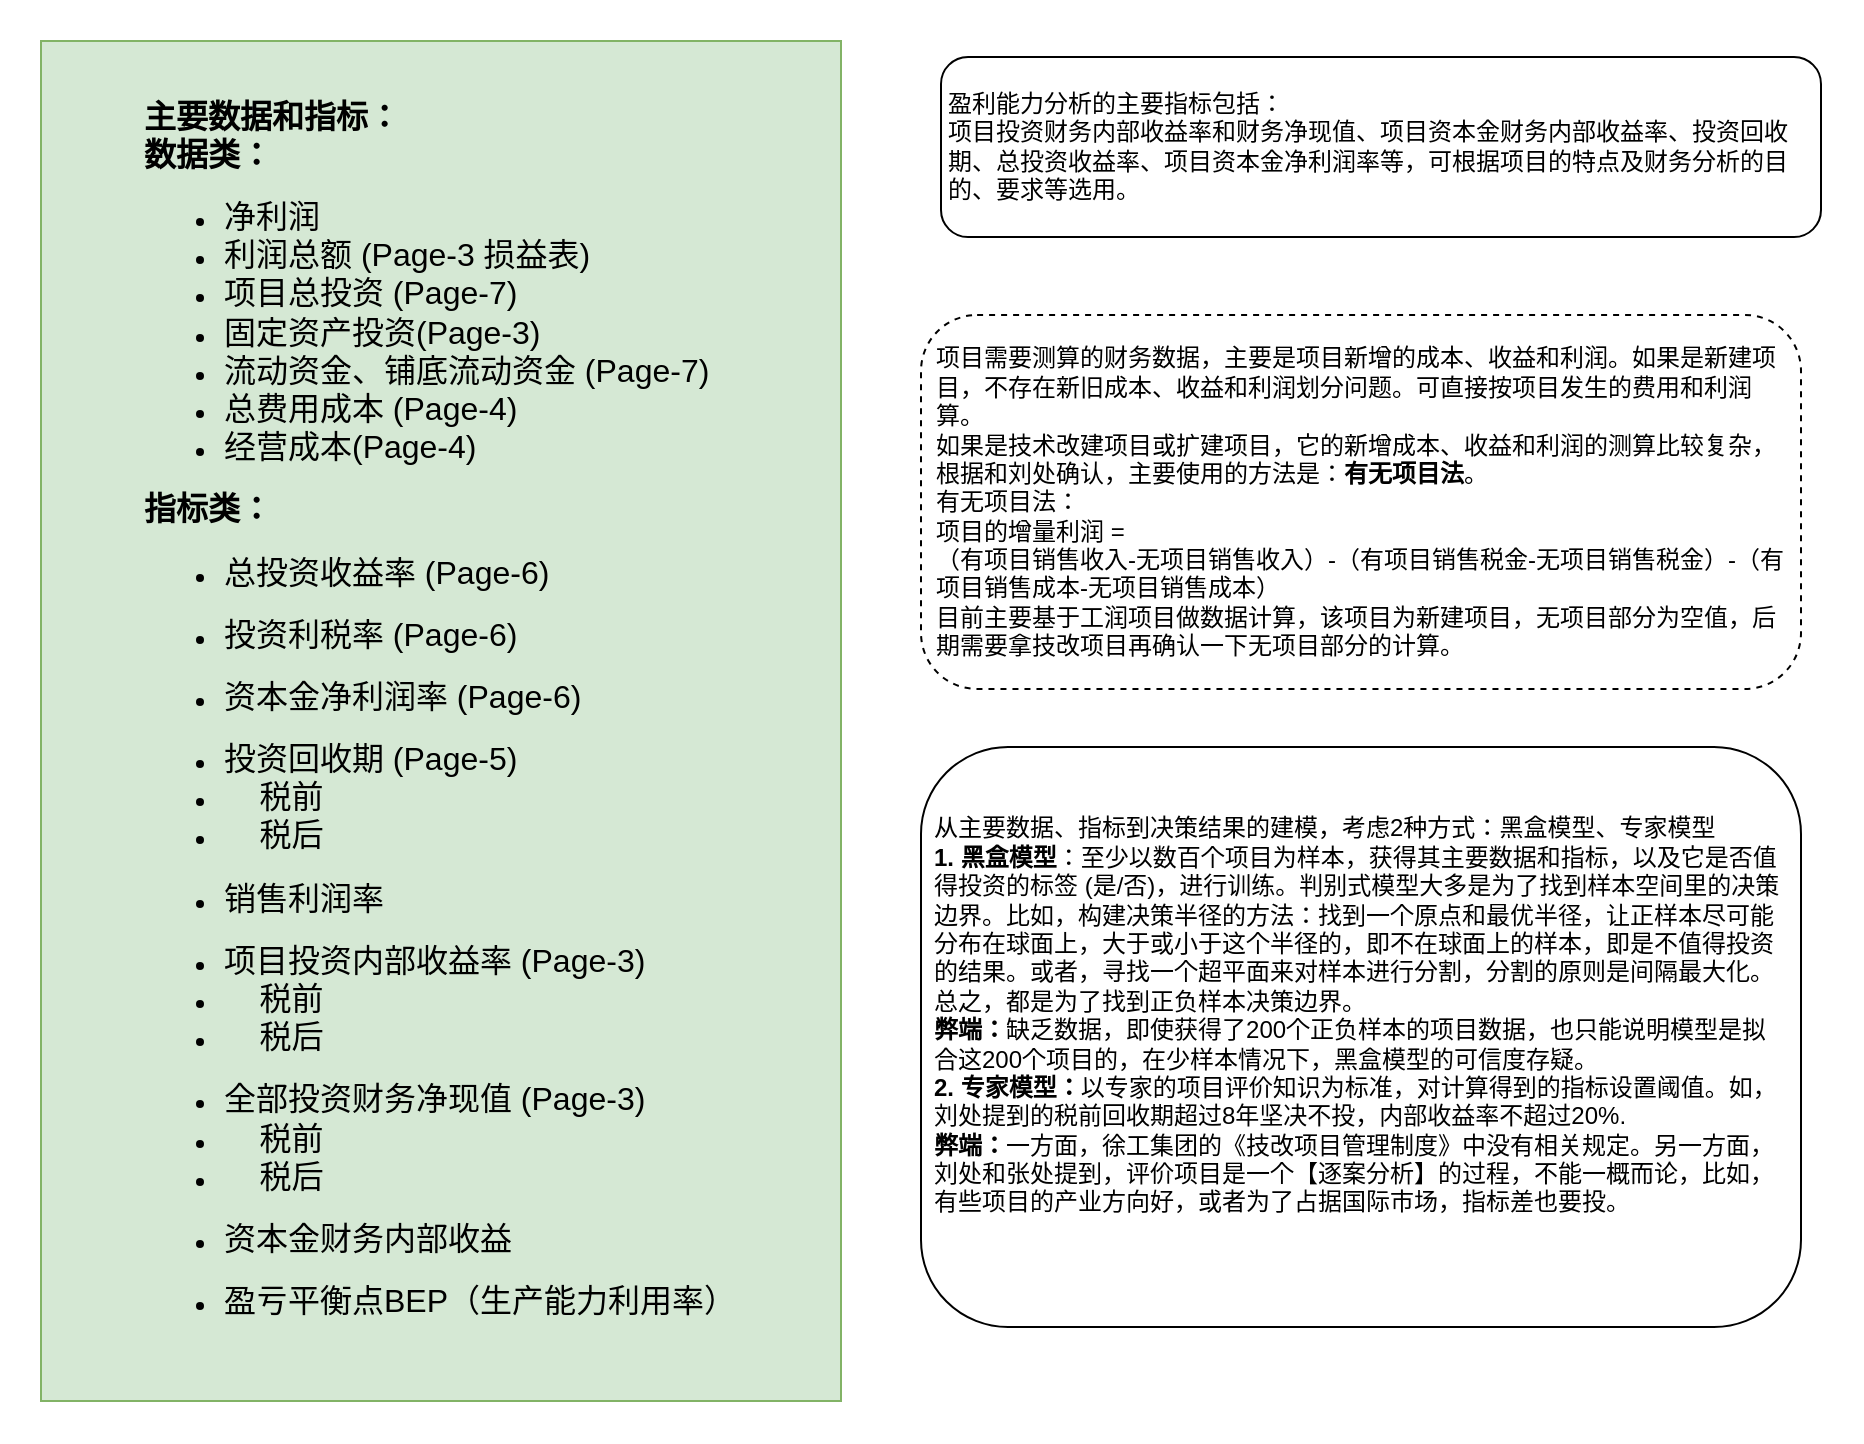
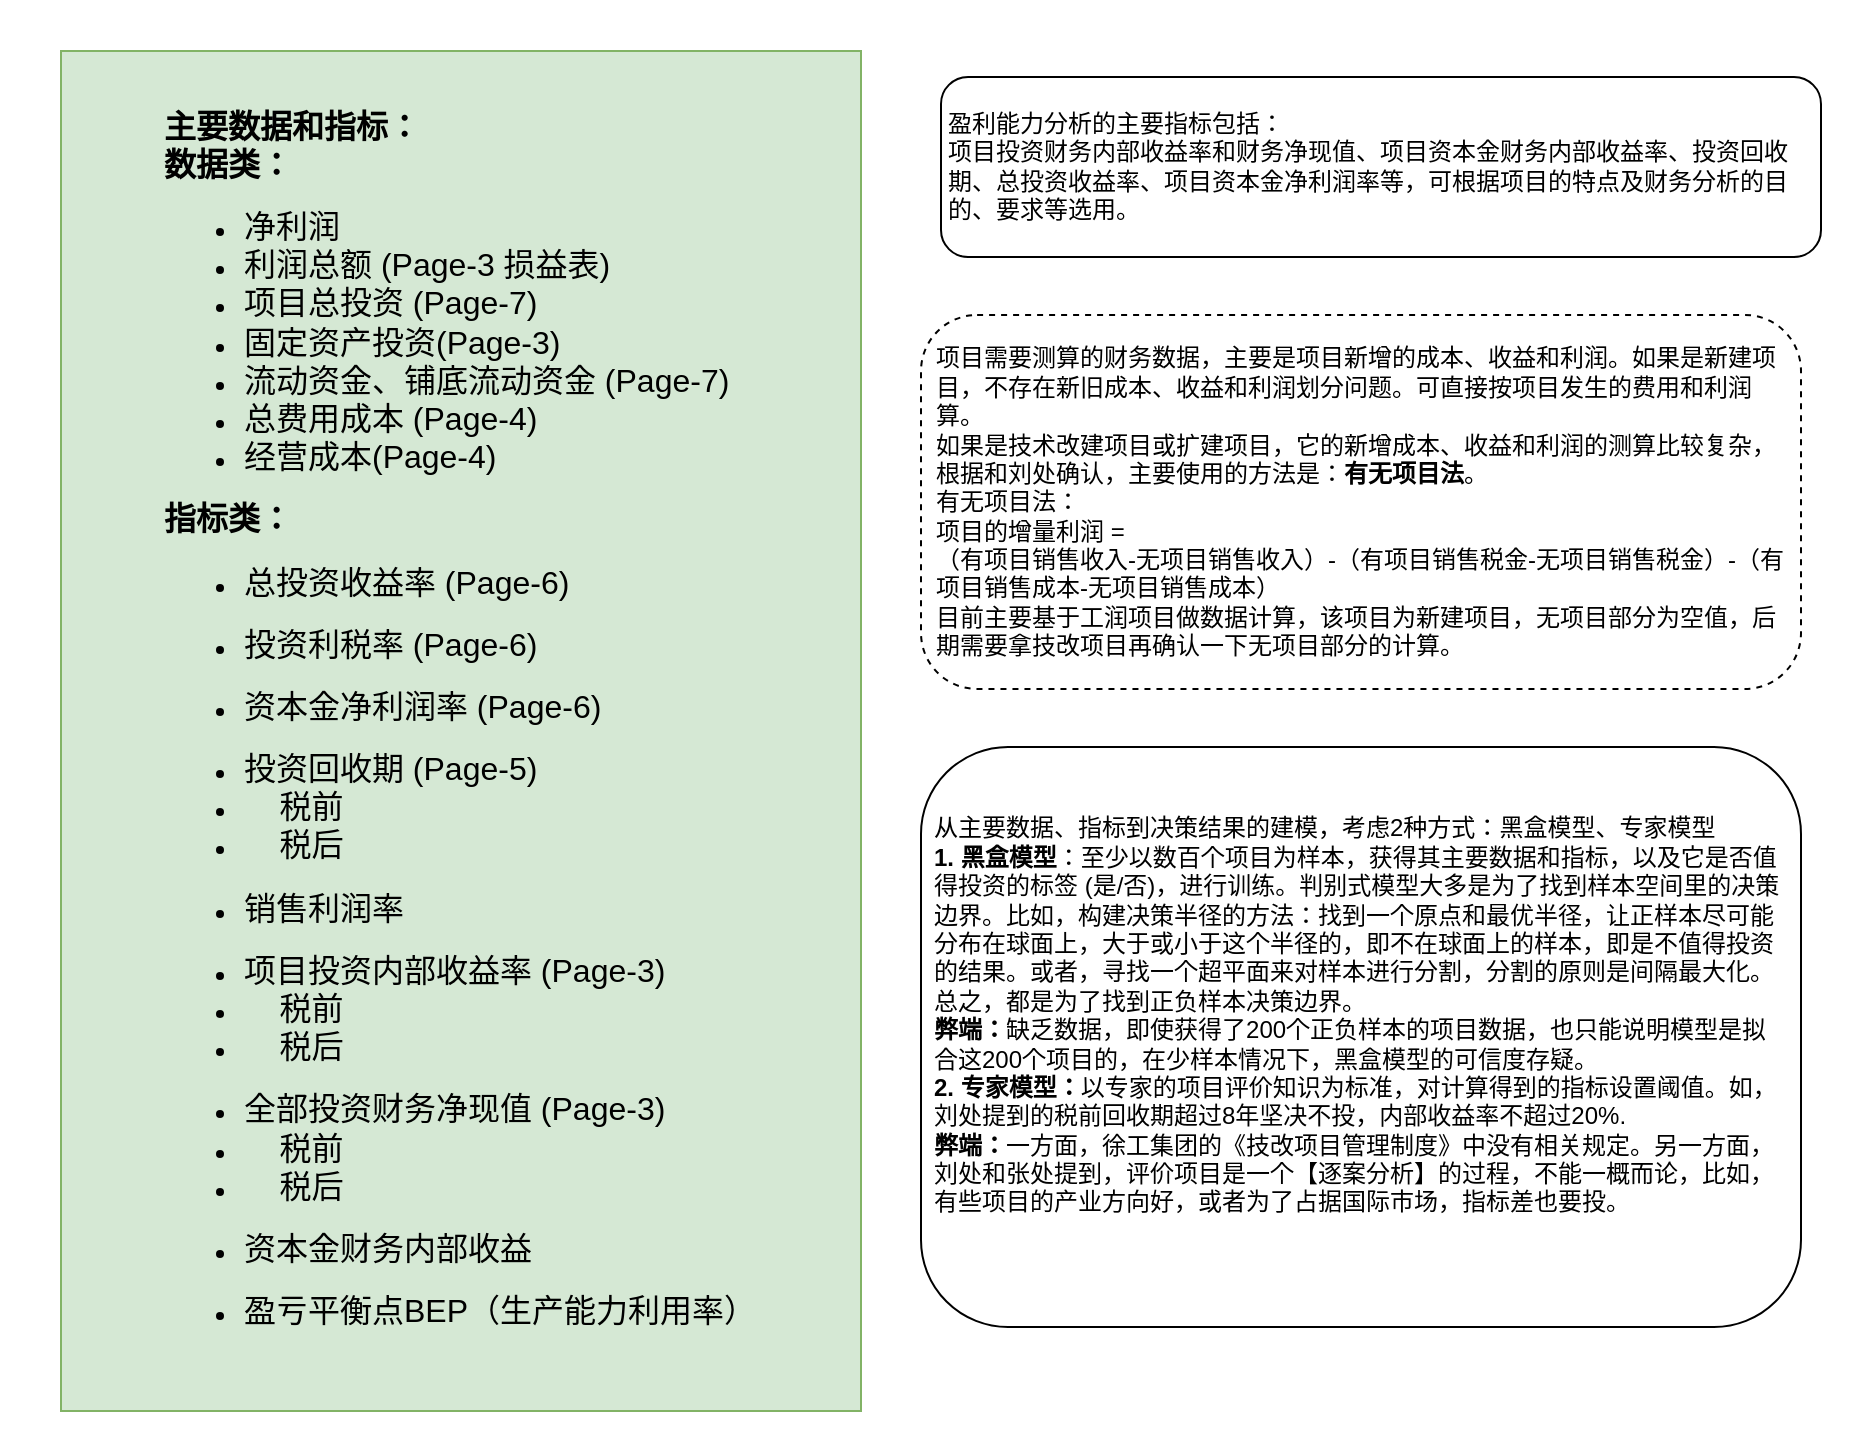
(1381, 147) -> (1381, 167)
(441, 721) -> (461, 731)
